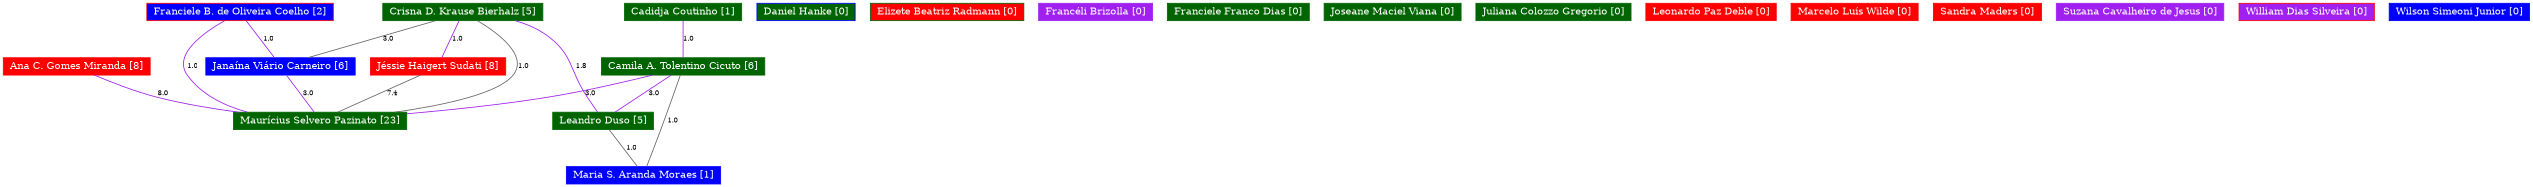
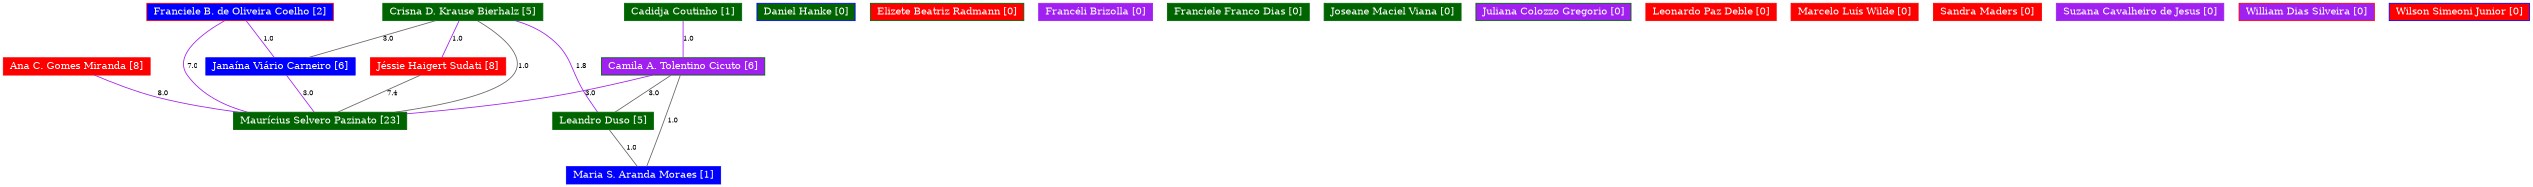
(1553, 12) -> (1553, 12)
(2459, 12) -> (2459, 12)
(193, 66) -> (193, 66)
(683, 66) -> (683, 66)
(643, 94) -> (643, 94)
